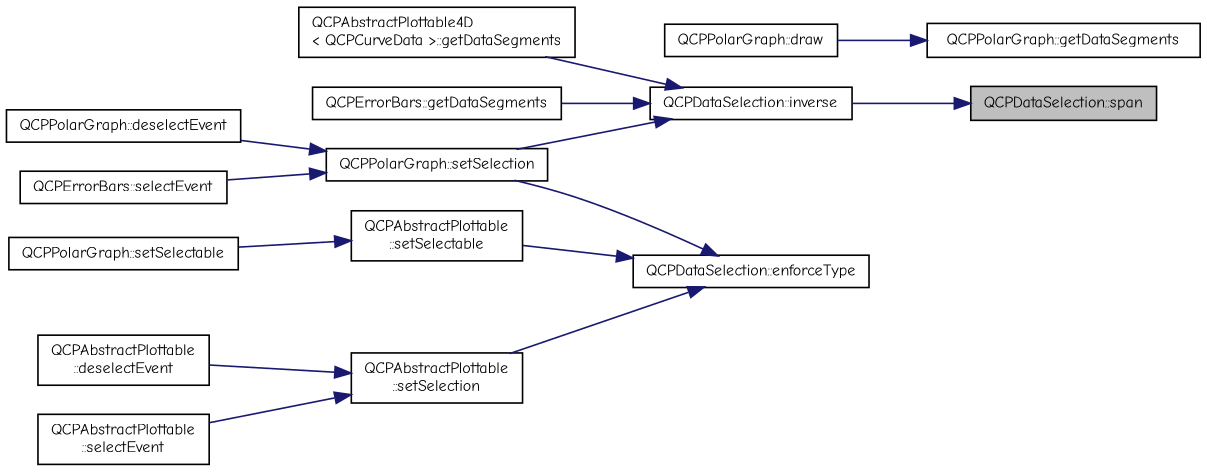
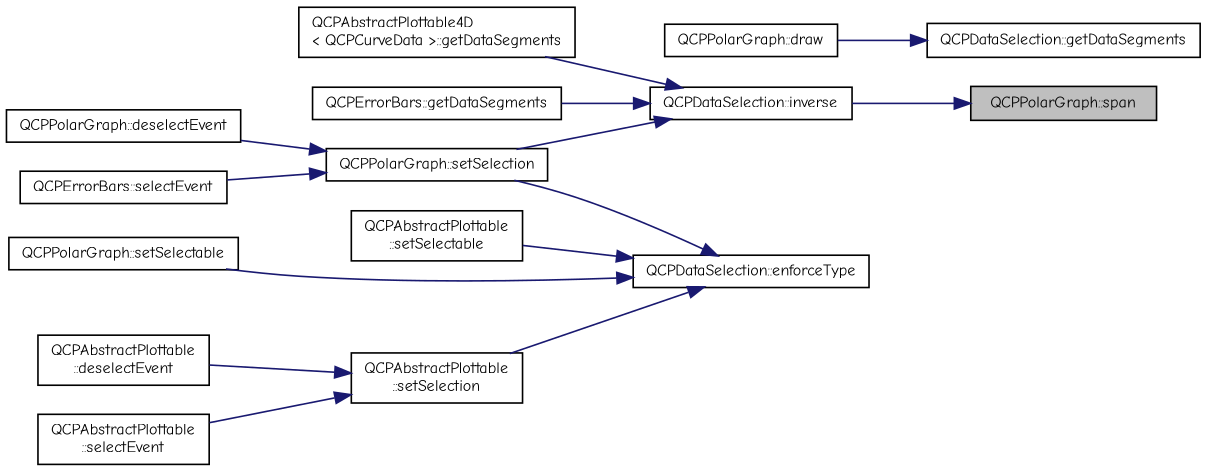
(1064, 40) -> (1064, 40)
(1064, 103) -> (1064, 103)
(287, 244) -> (421, 281)
